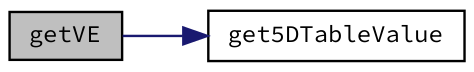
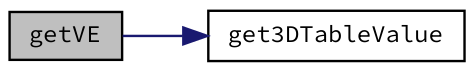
(336, 36) -> (336, 36)
